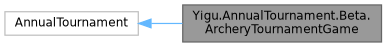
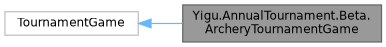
(72, 23) -> (72, 23)
